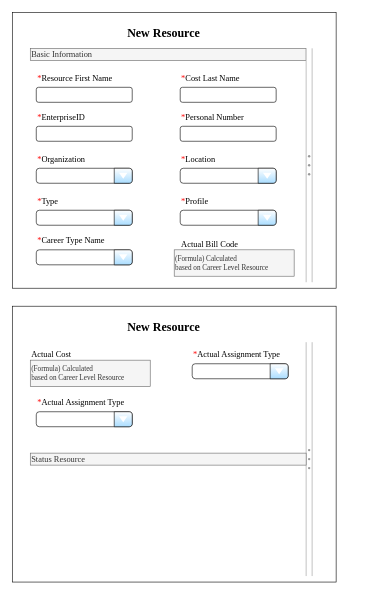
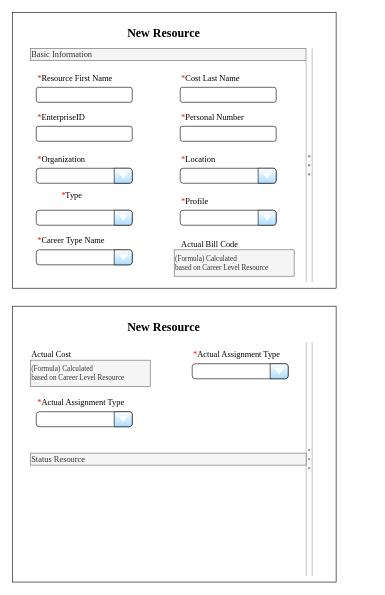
(87, 201) -> (111, 195)
